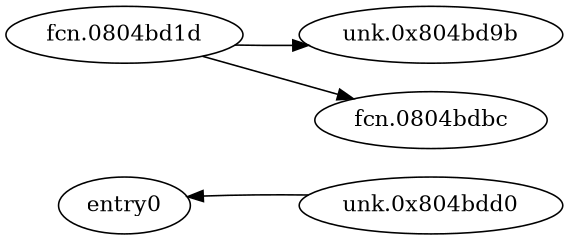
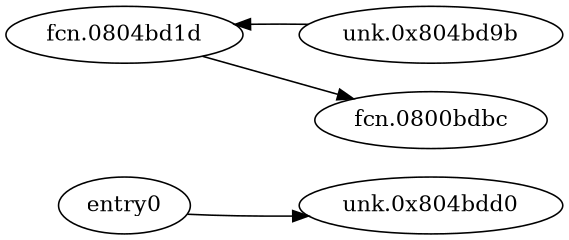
(264, 45) -> (280, 24)
(431, 120) -> (431, 120)
(256, 195) -> (240, 216)
